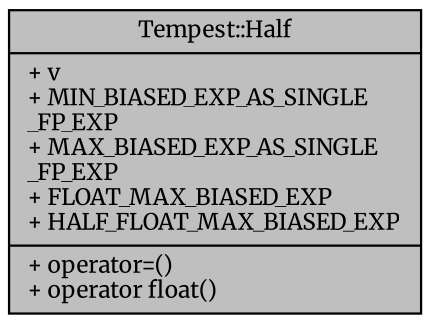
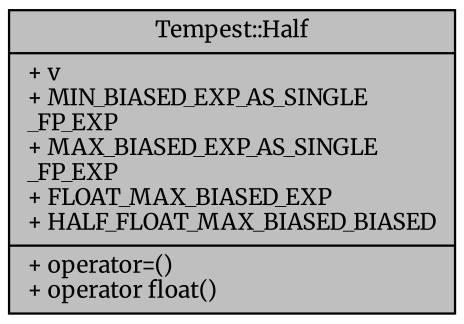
(215, 223) -> (232, 223)
